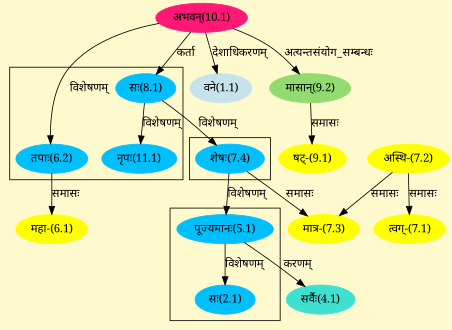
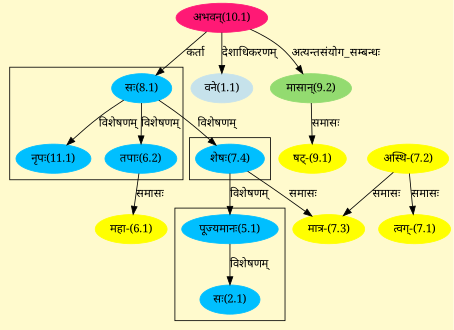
(80, 57) -> (141, 119)
(321, 300) -> none
